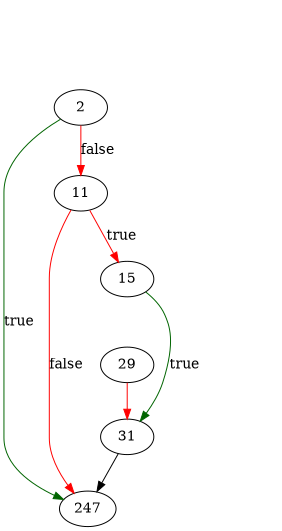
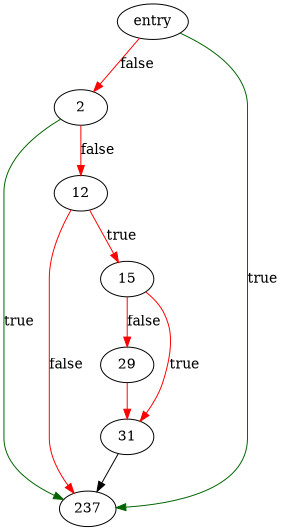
none -> (153, 22)
(81, 193) -> (81, 193)
none -> (127, 317)
(170, 351) -> (170, 351)
(88, 509) -> (88, 509)
